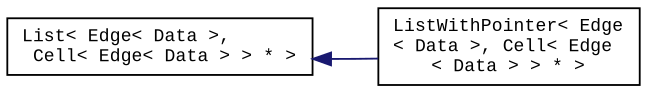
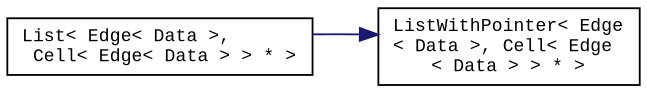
(355, 59) -> (336, 34)
